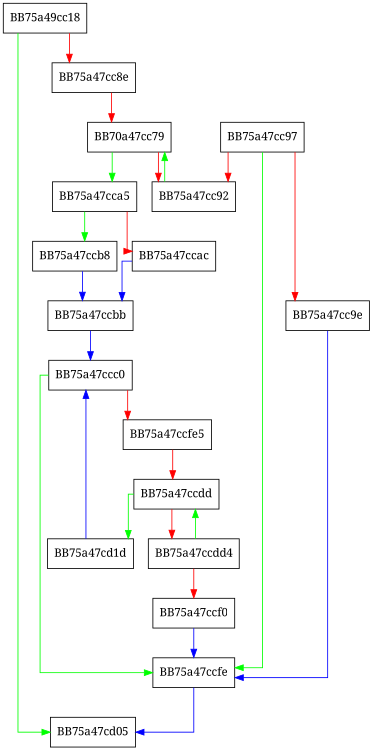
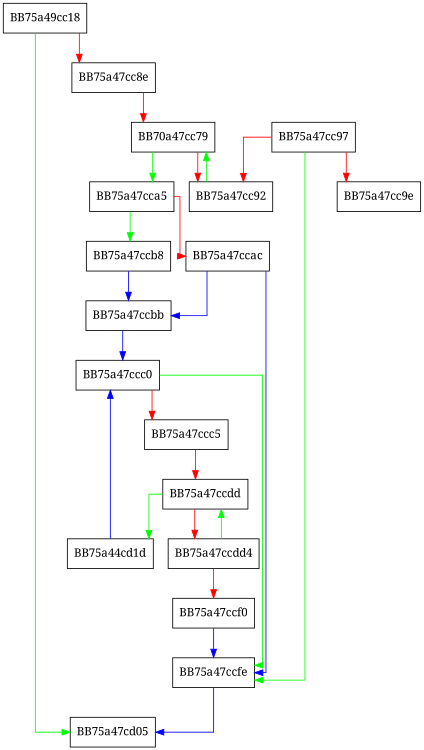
(167, 435) -> (186, 435)
(328, 546) -> (266, 474)
(90, 554) -> (110, 554)
